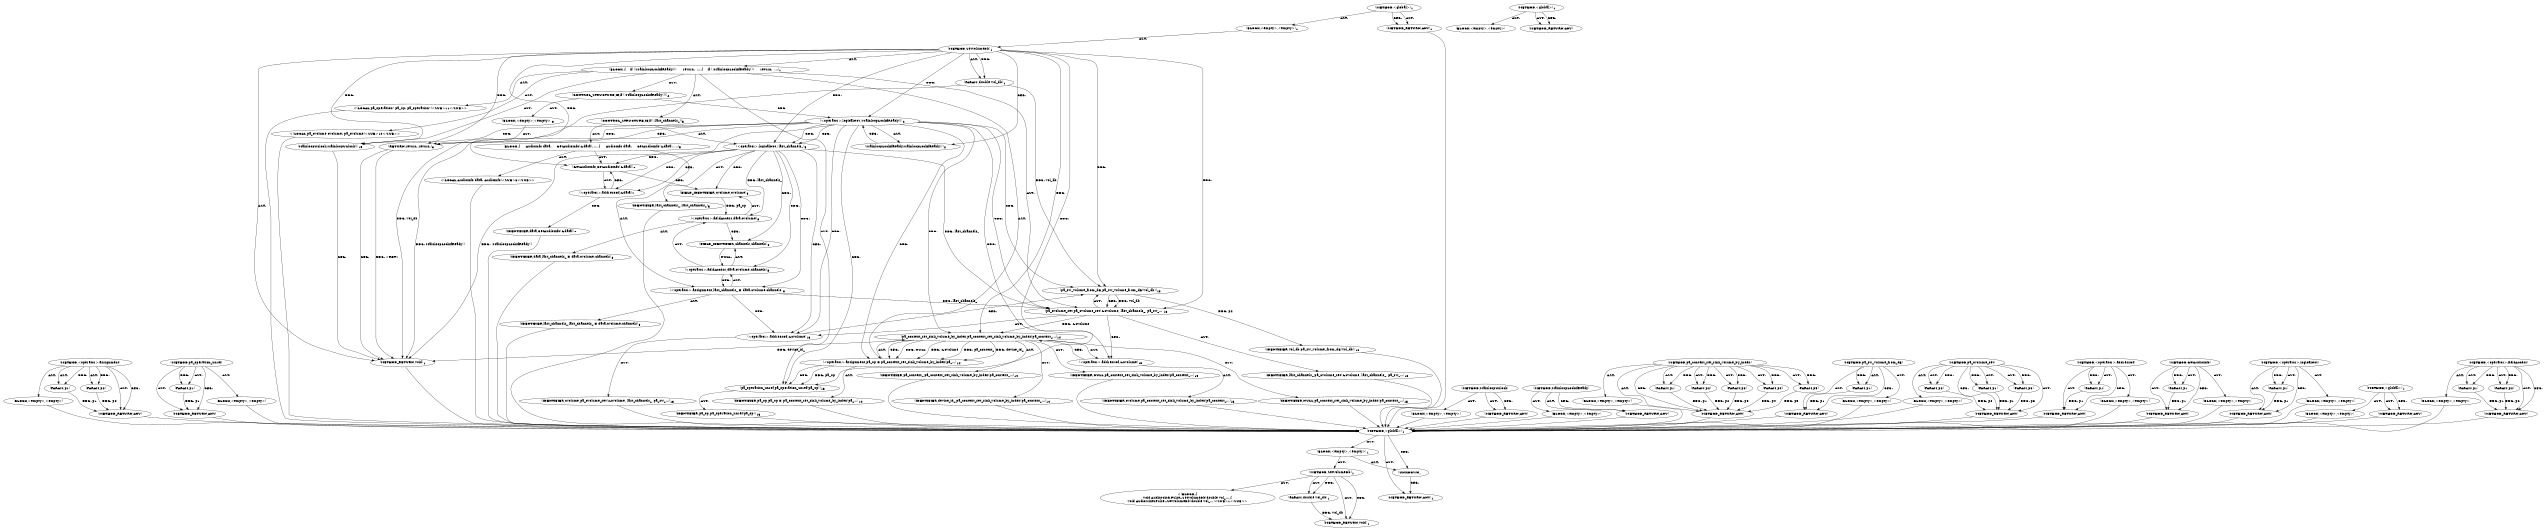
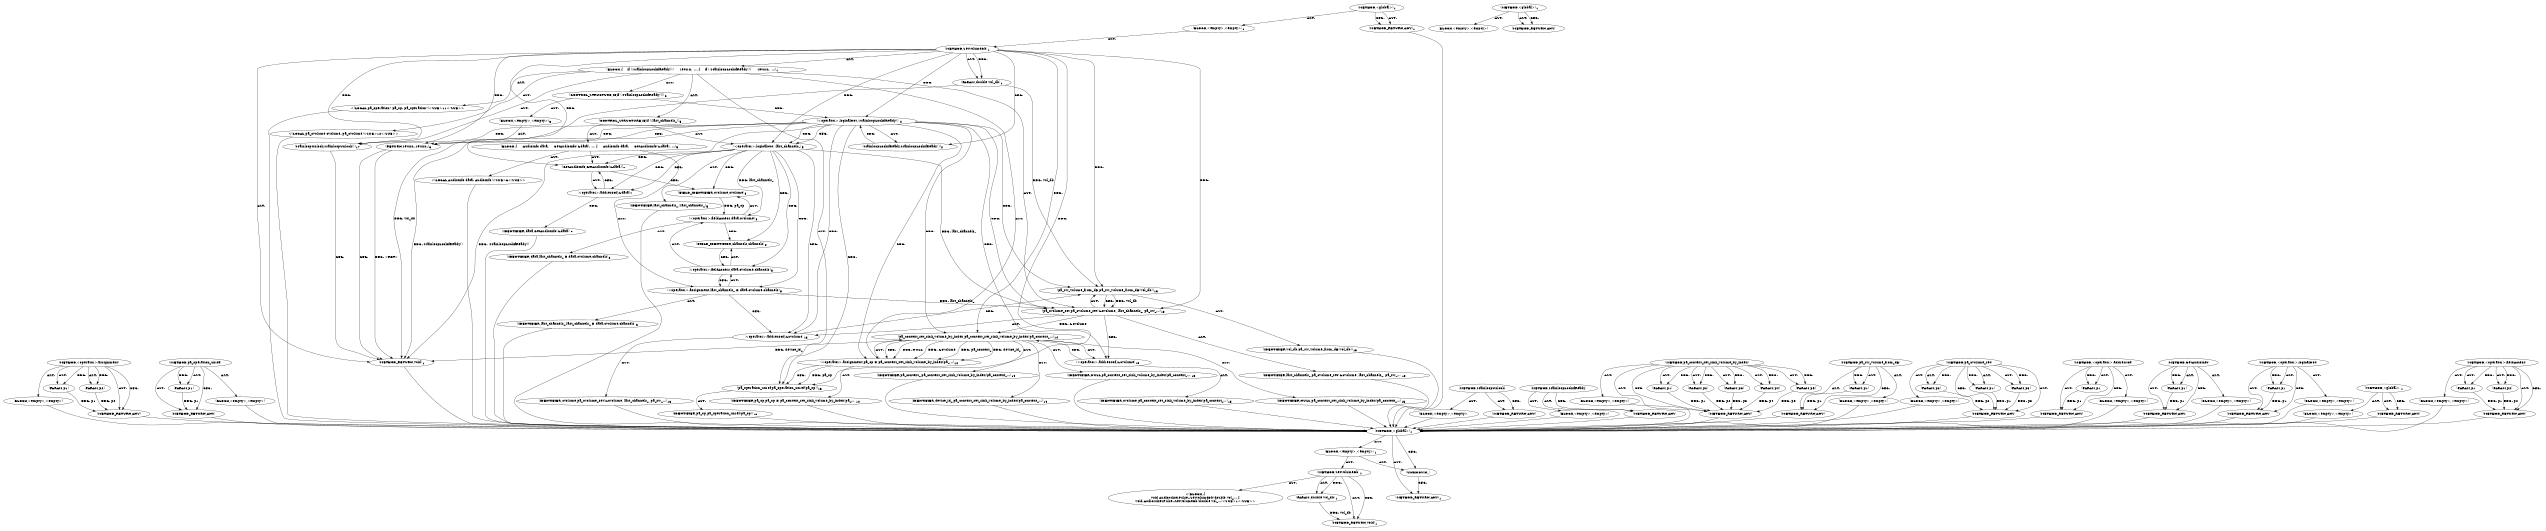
(361, 146) -> (358, 146)
(727, 257) -> (725, 257)
(1226, 311) -> (1220, 311)
